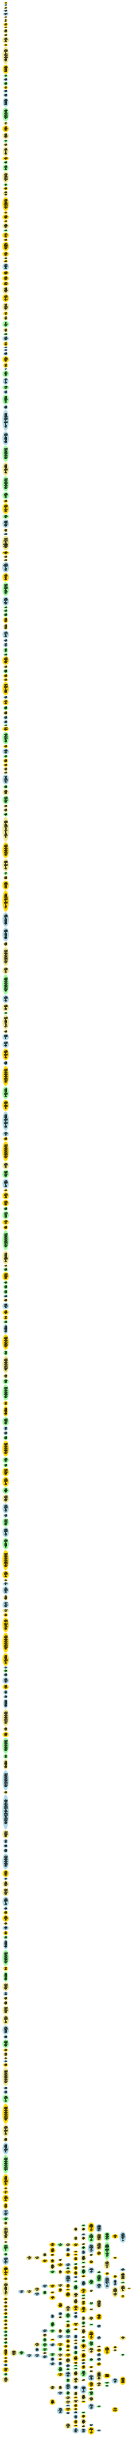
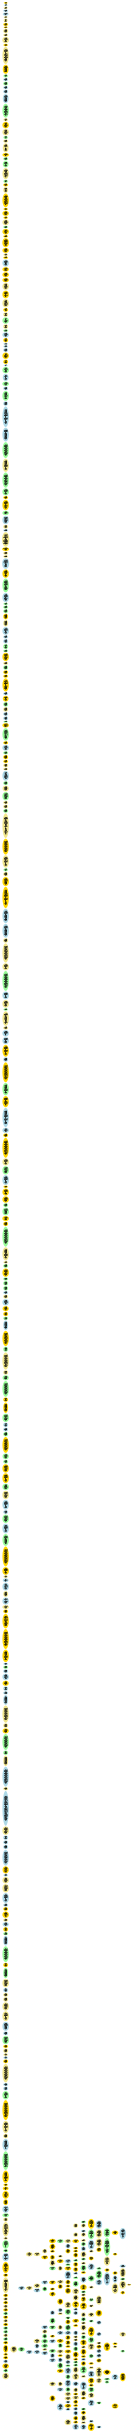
(6, 88) -> none
